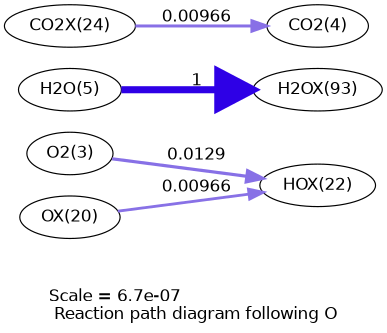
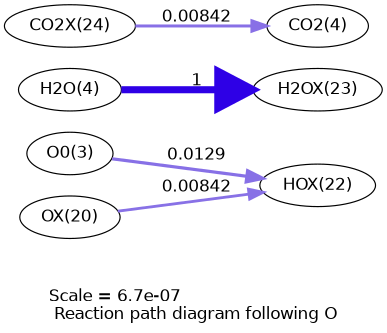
(194, 17) -> (194, 17)
(70, 90) -> (70, 90)
(318, 90) -> (318, 90)
(70, 153) -> (70, 153)
(194, 187) -> (194, 187)
